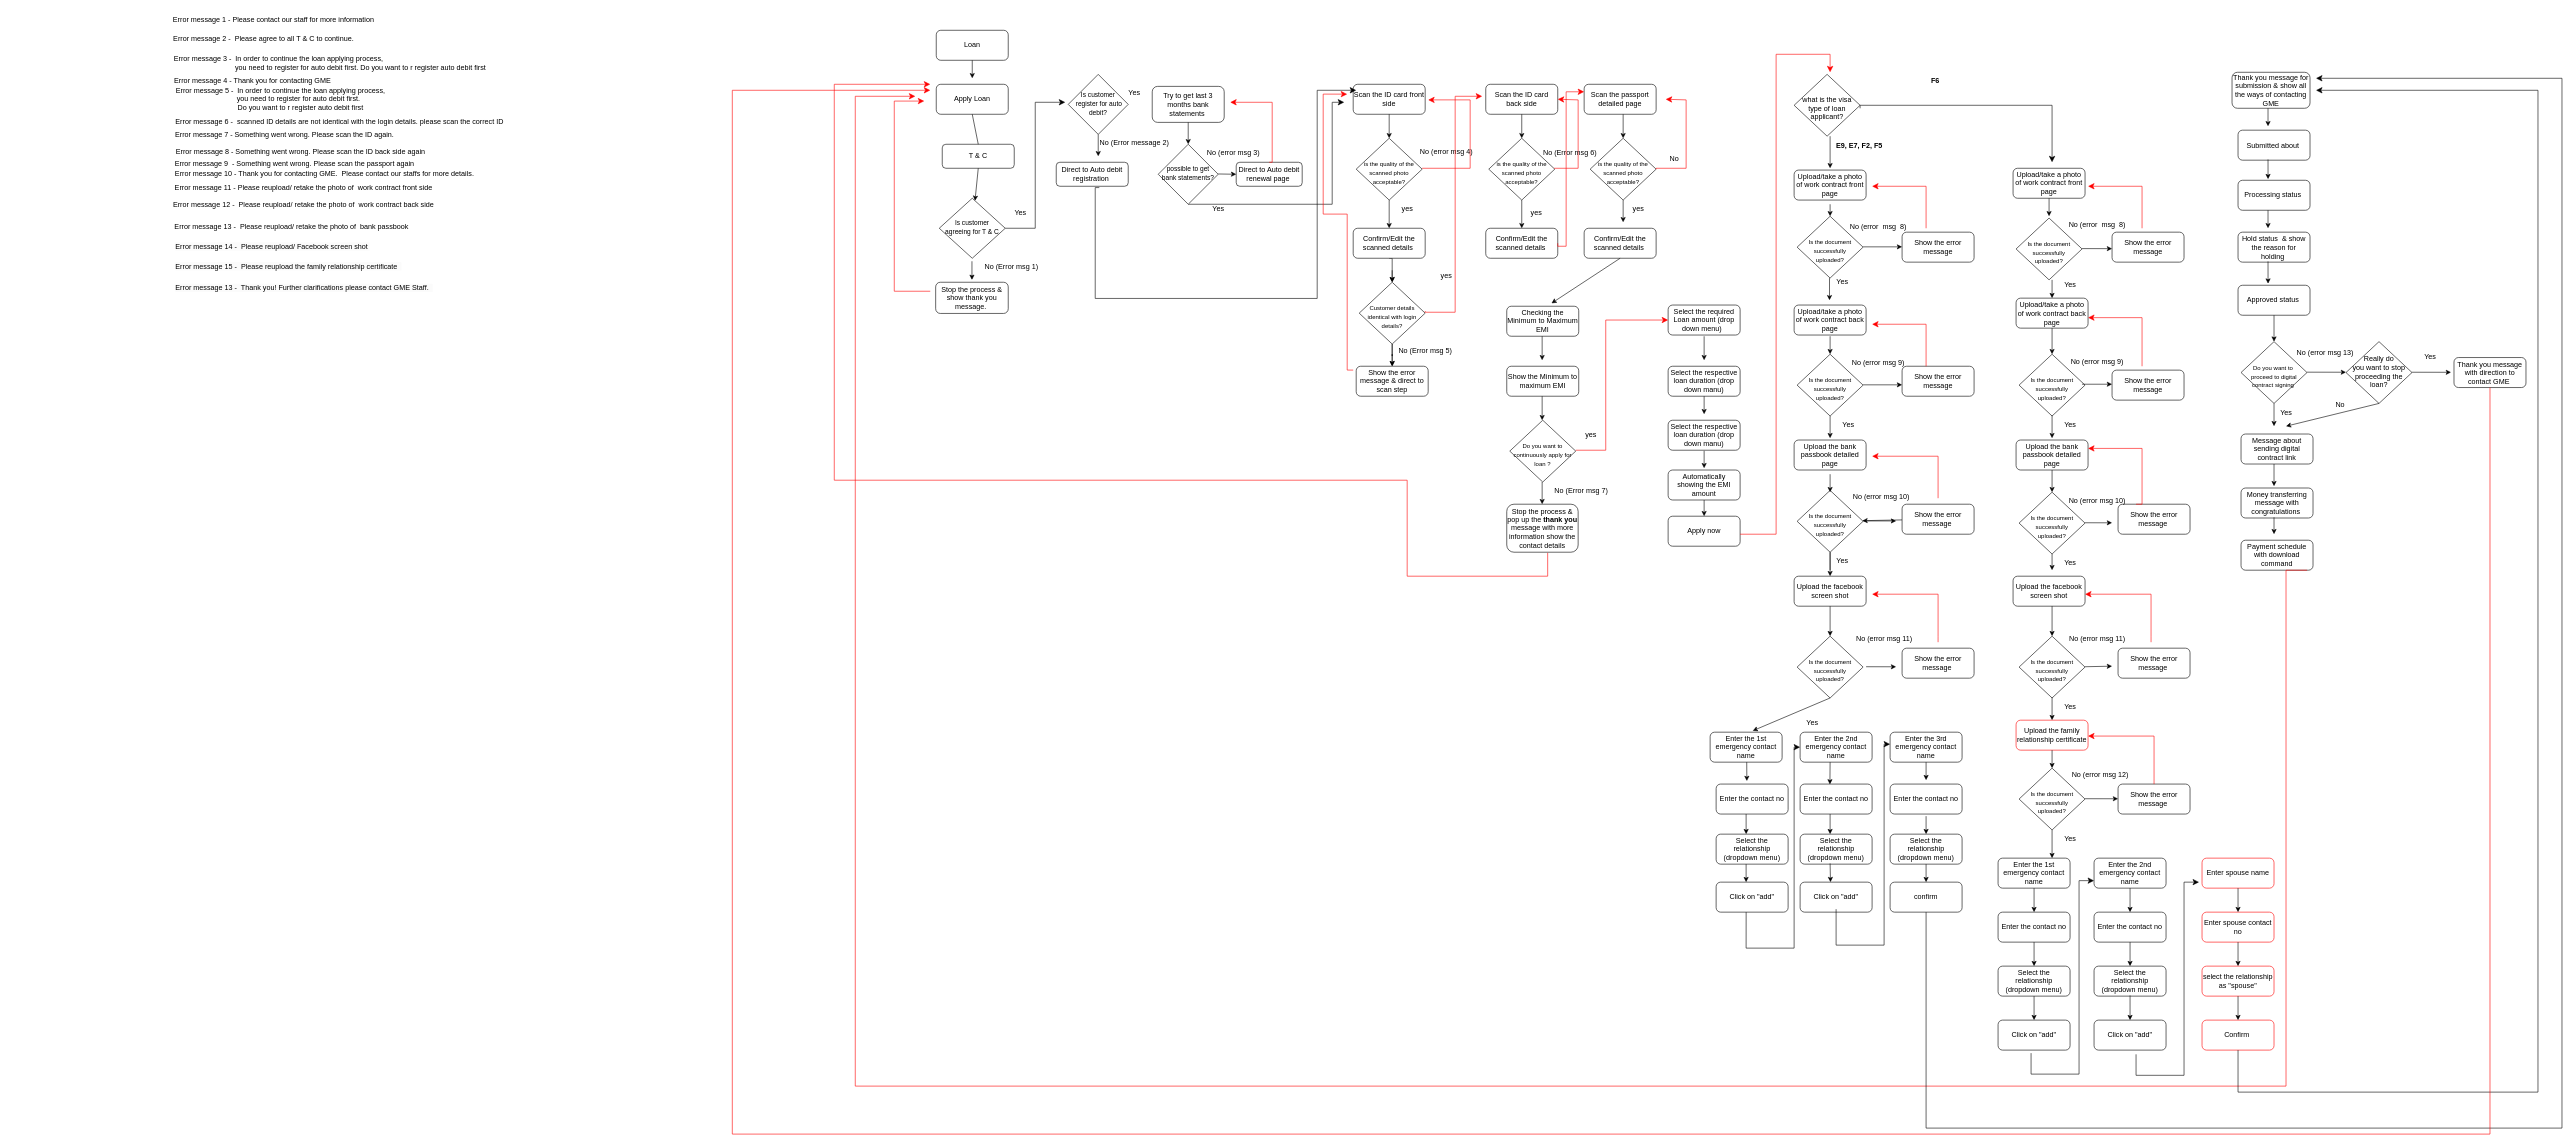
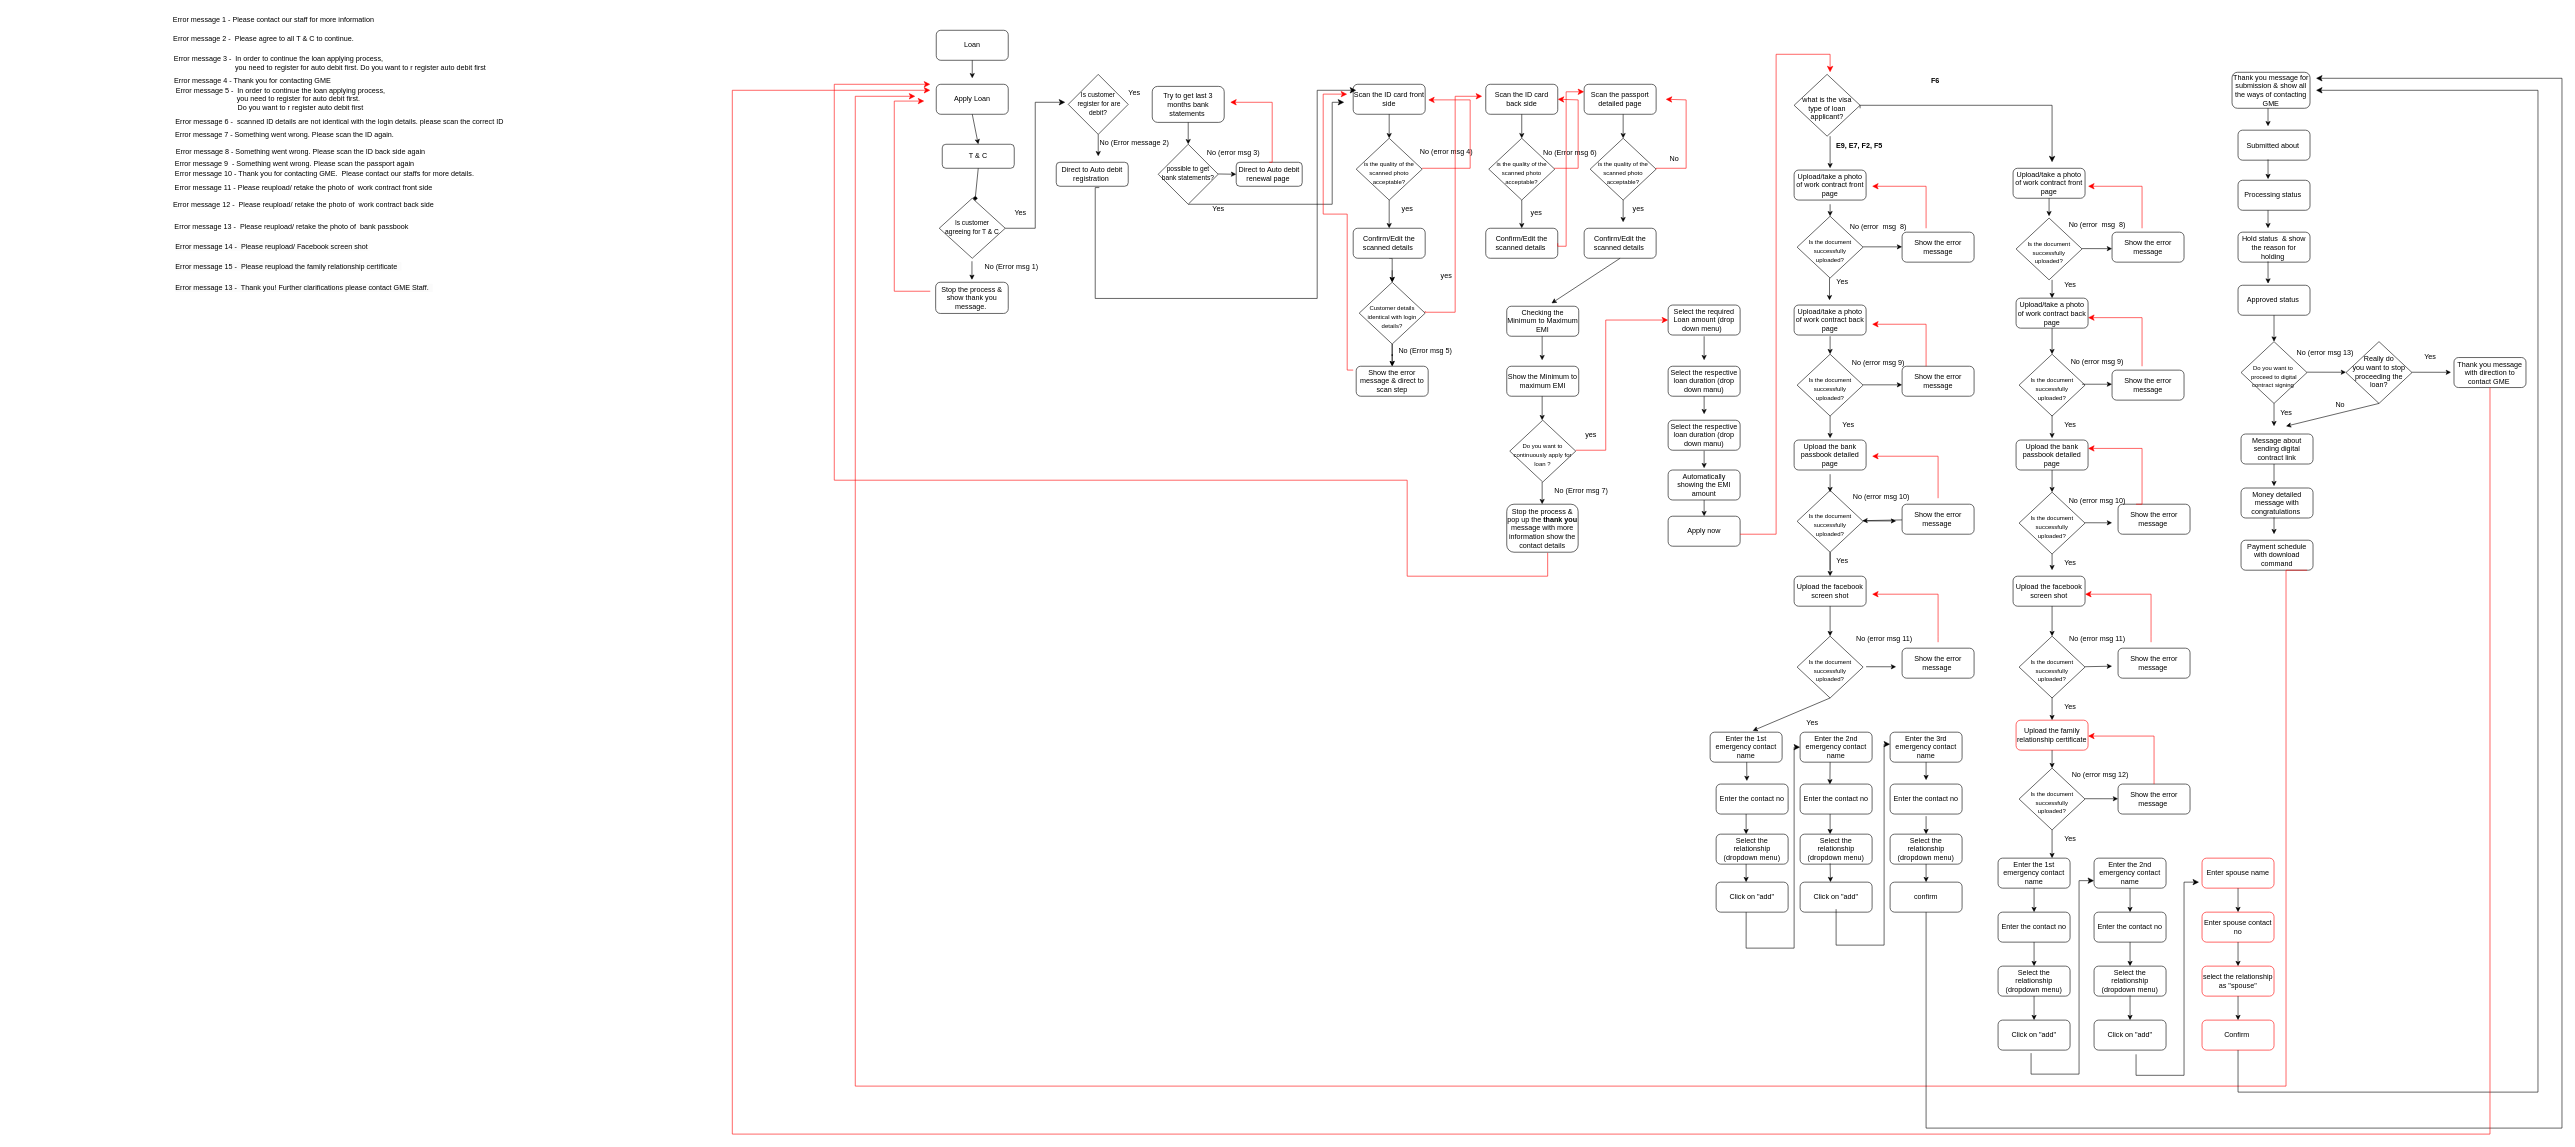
(1098, 104) -> (1098, 104)
(978, 140) -> (977, 139)
(976, 195) -> (976, 195)
(2277, 503) -> (2277, 503)
